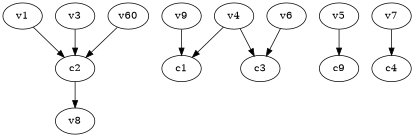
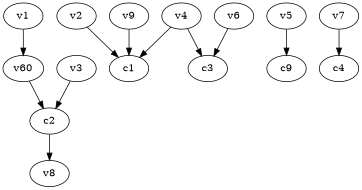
none -> (77, 16)
(46, 40) -> (23, 39)
